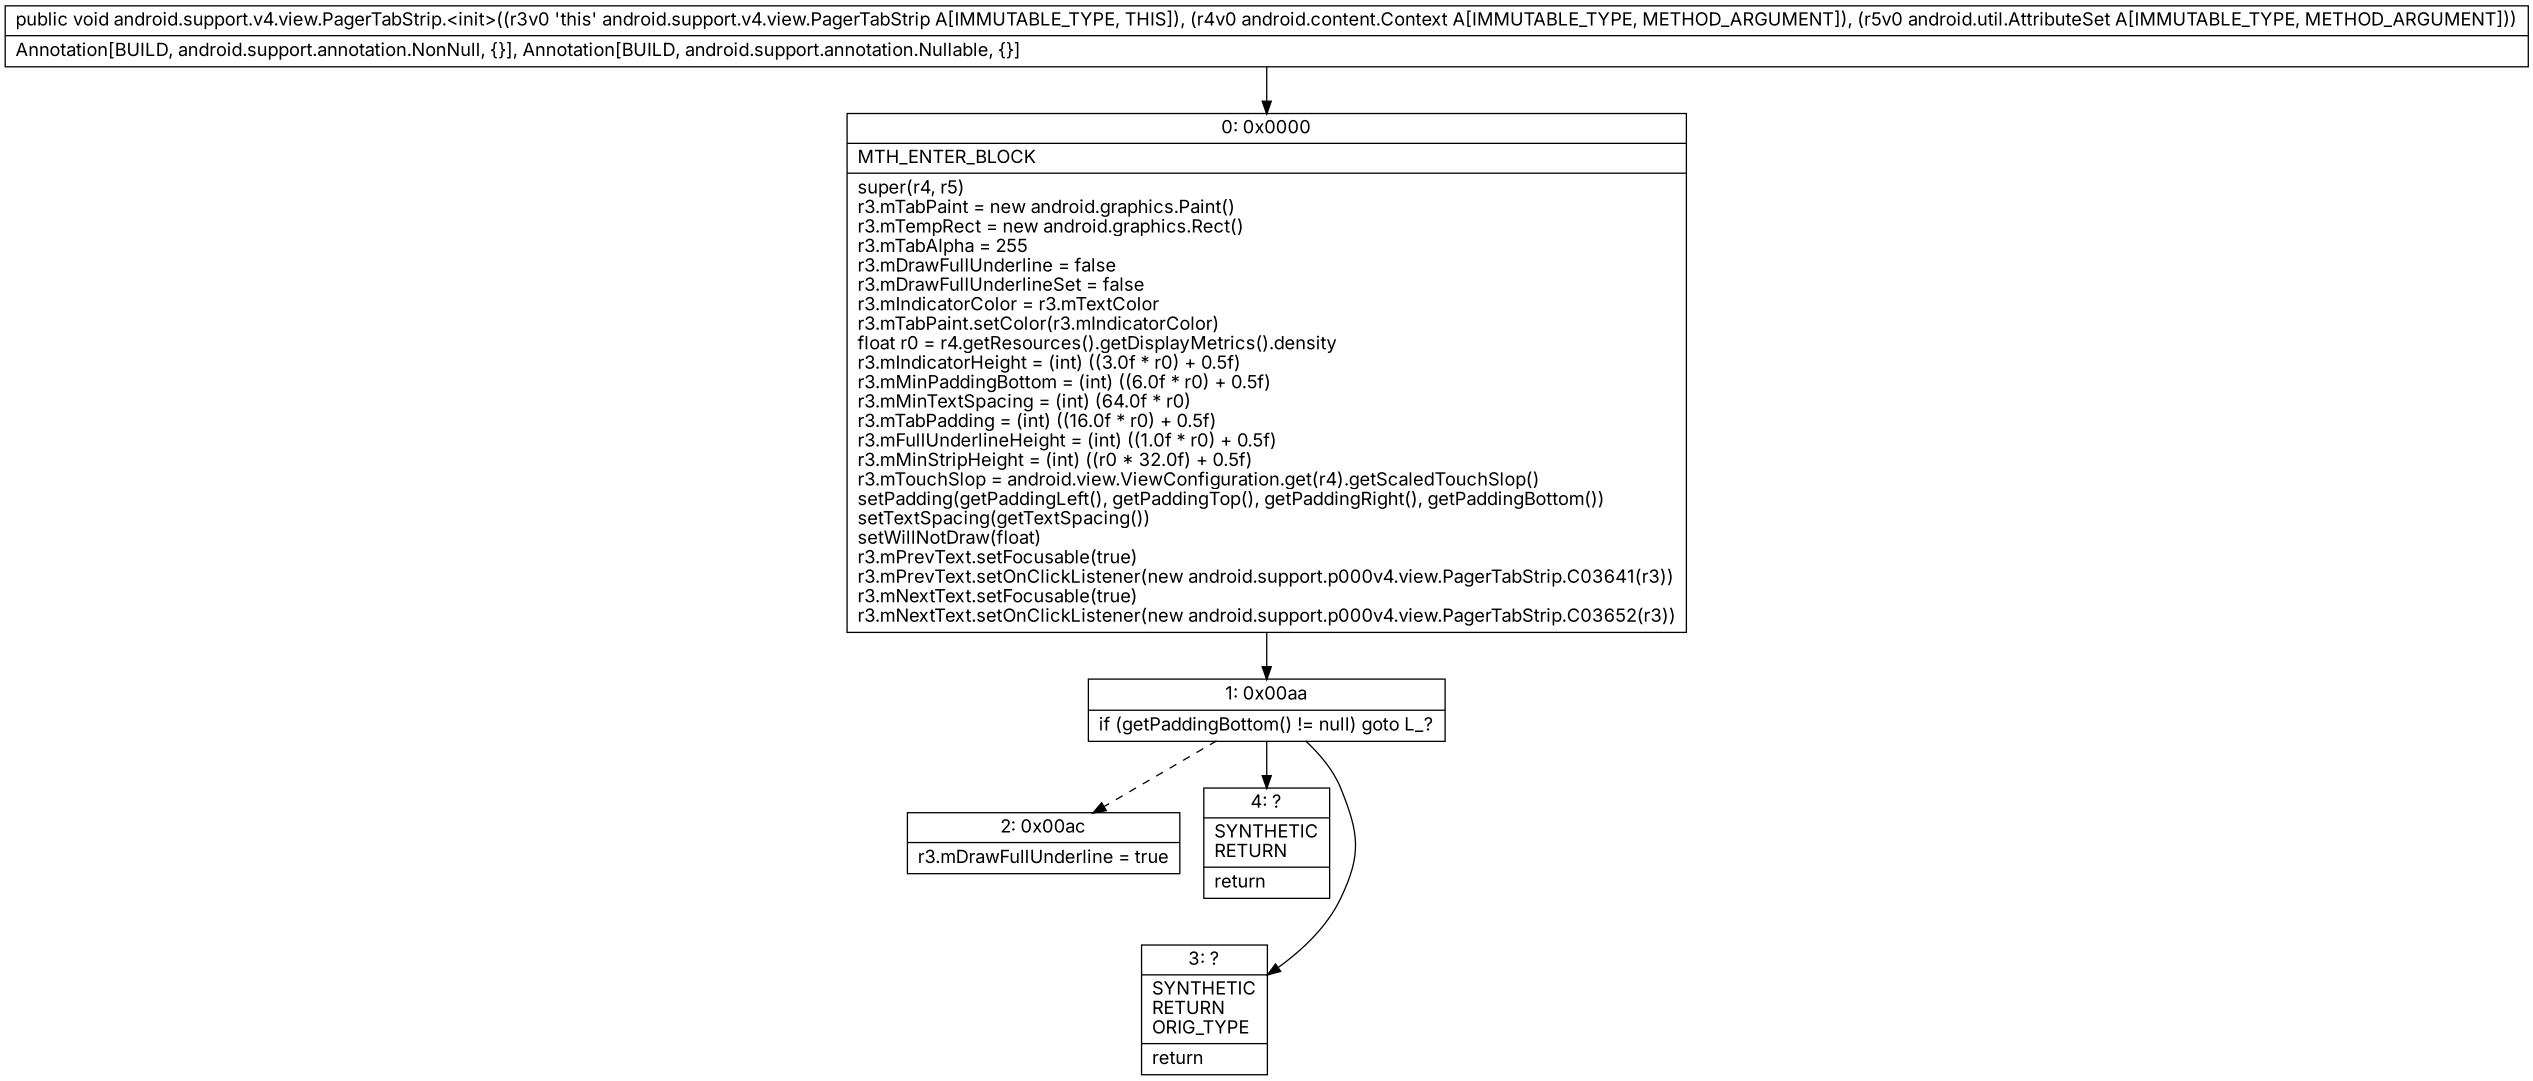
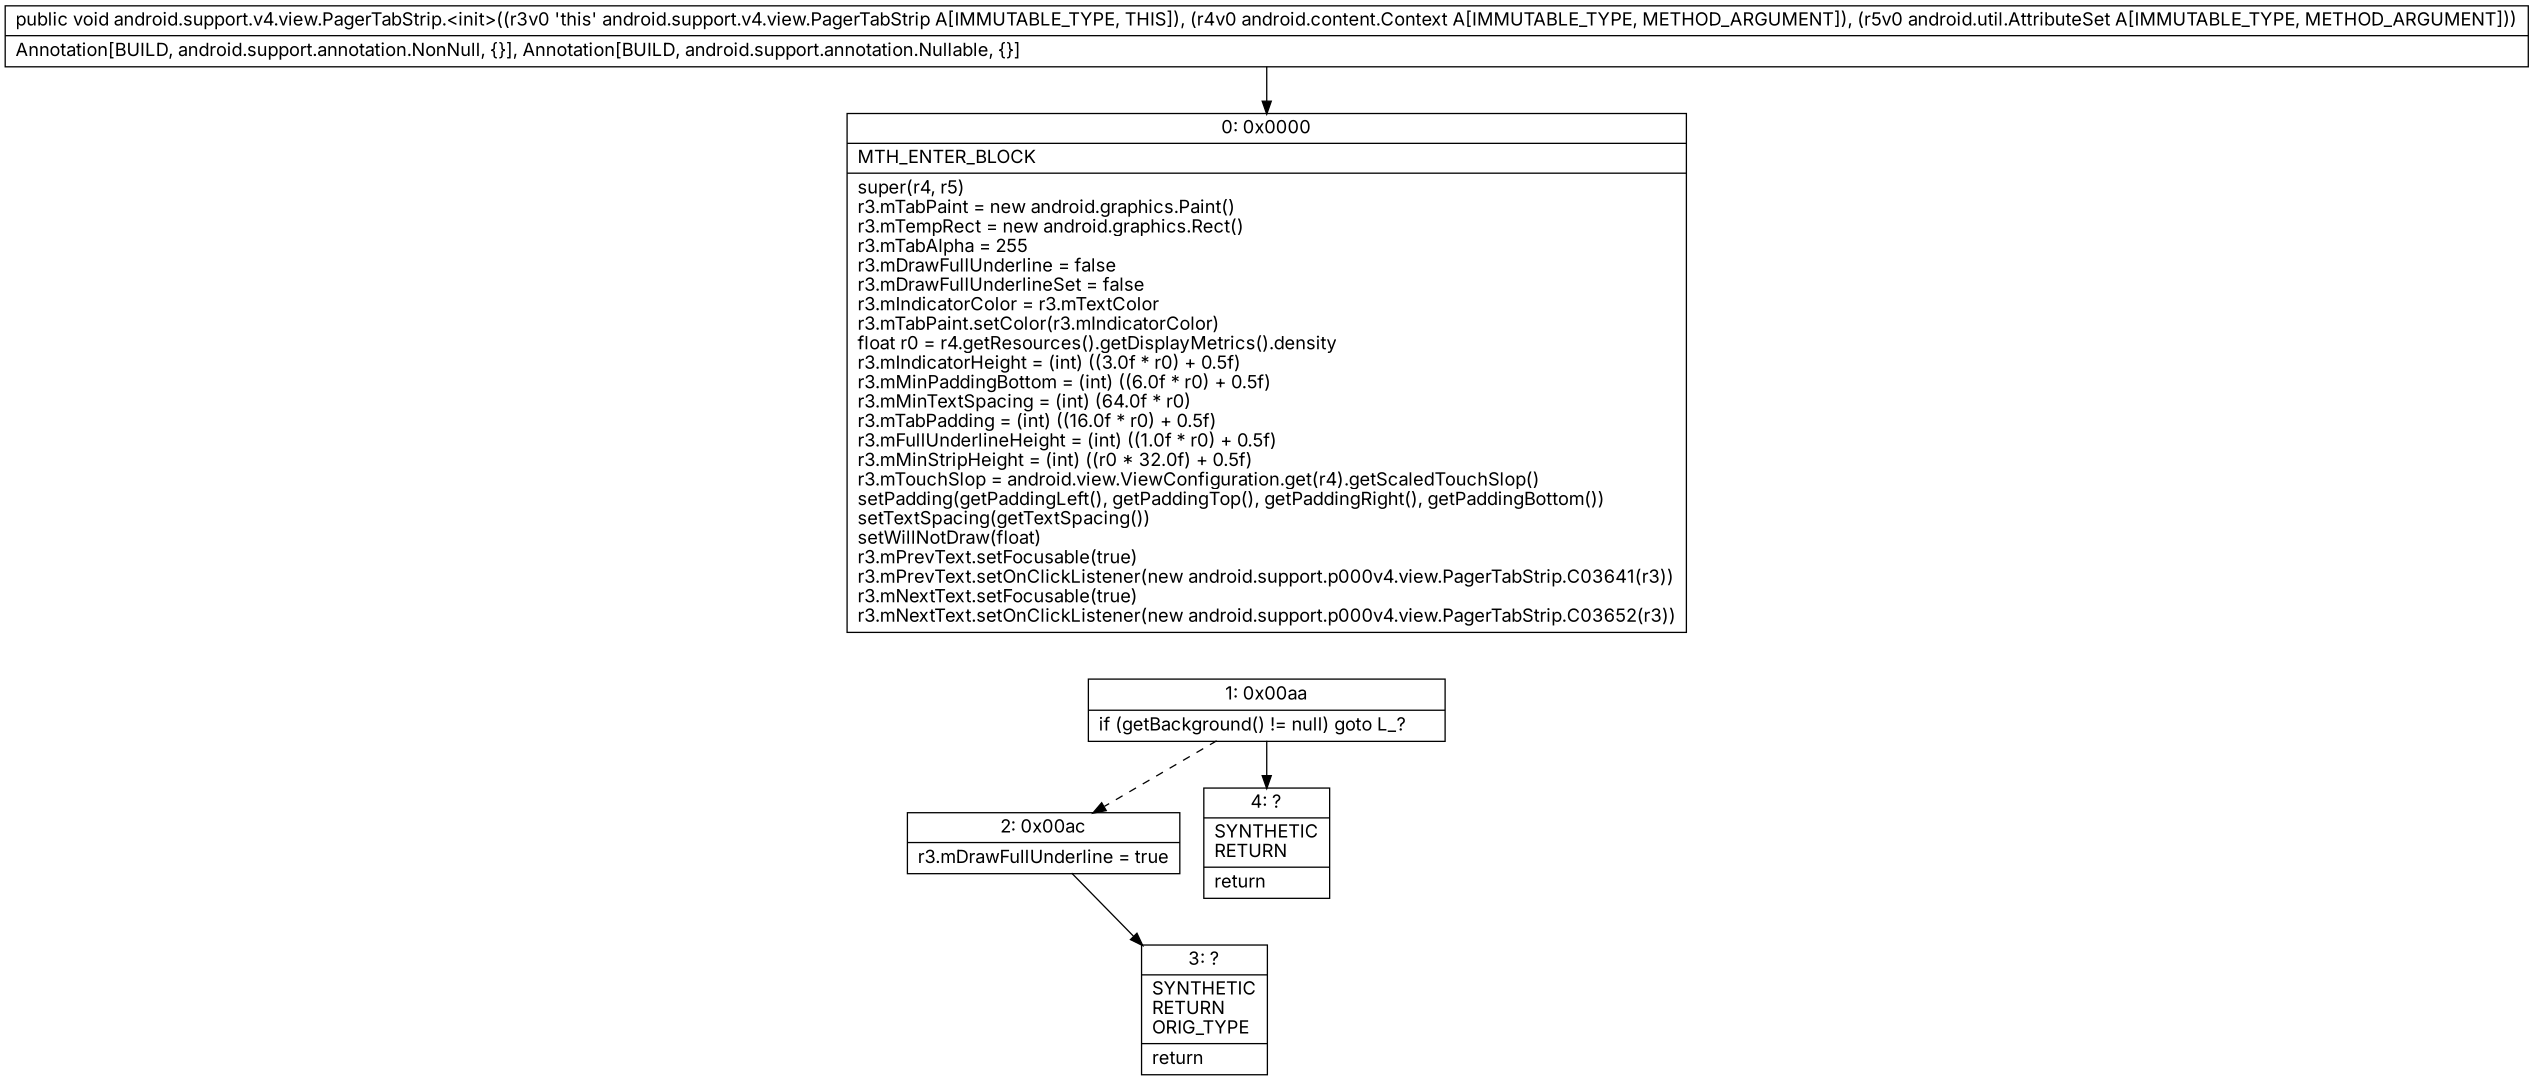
(1267, 649) -> none
(1267, 725) -> (1253, 725)
(1354, 861) -> (1103, 905)
